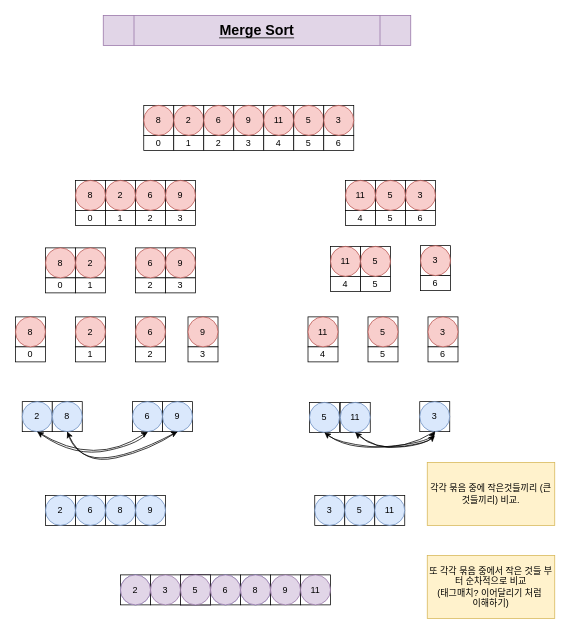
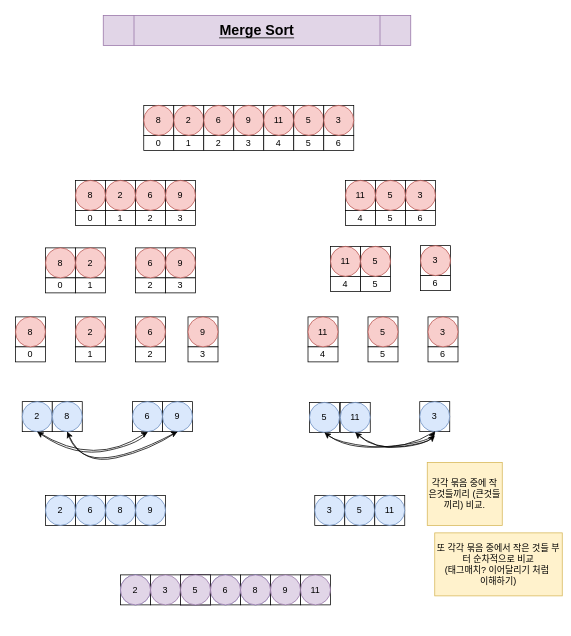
(491, 494) -> (465, 494)
(491, 587) -> (498, 564)
